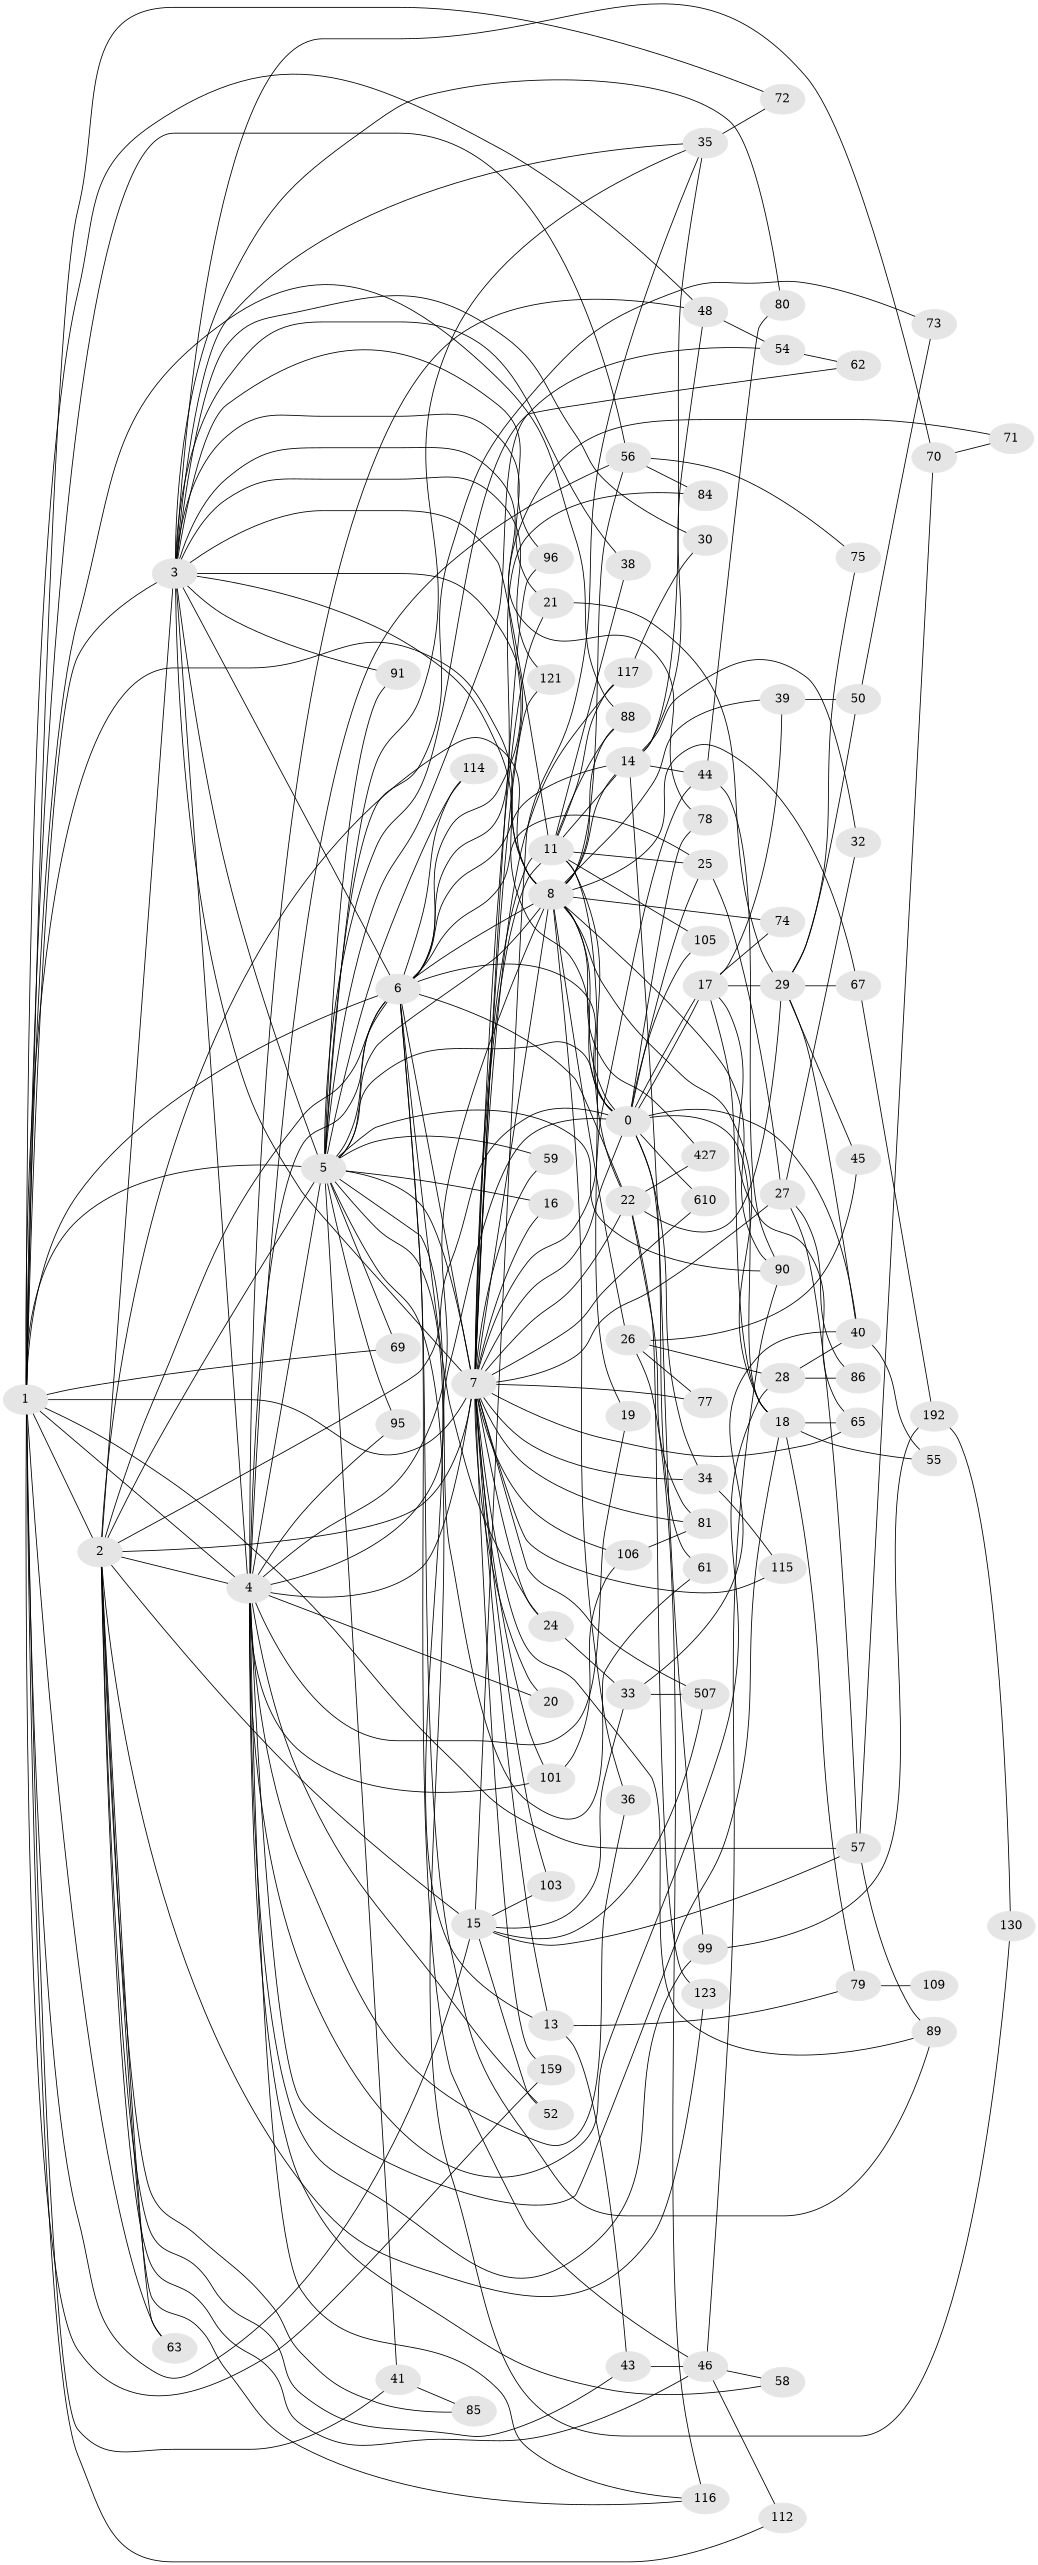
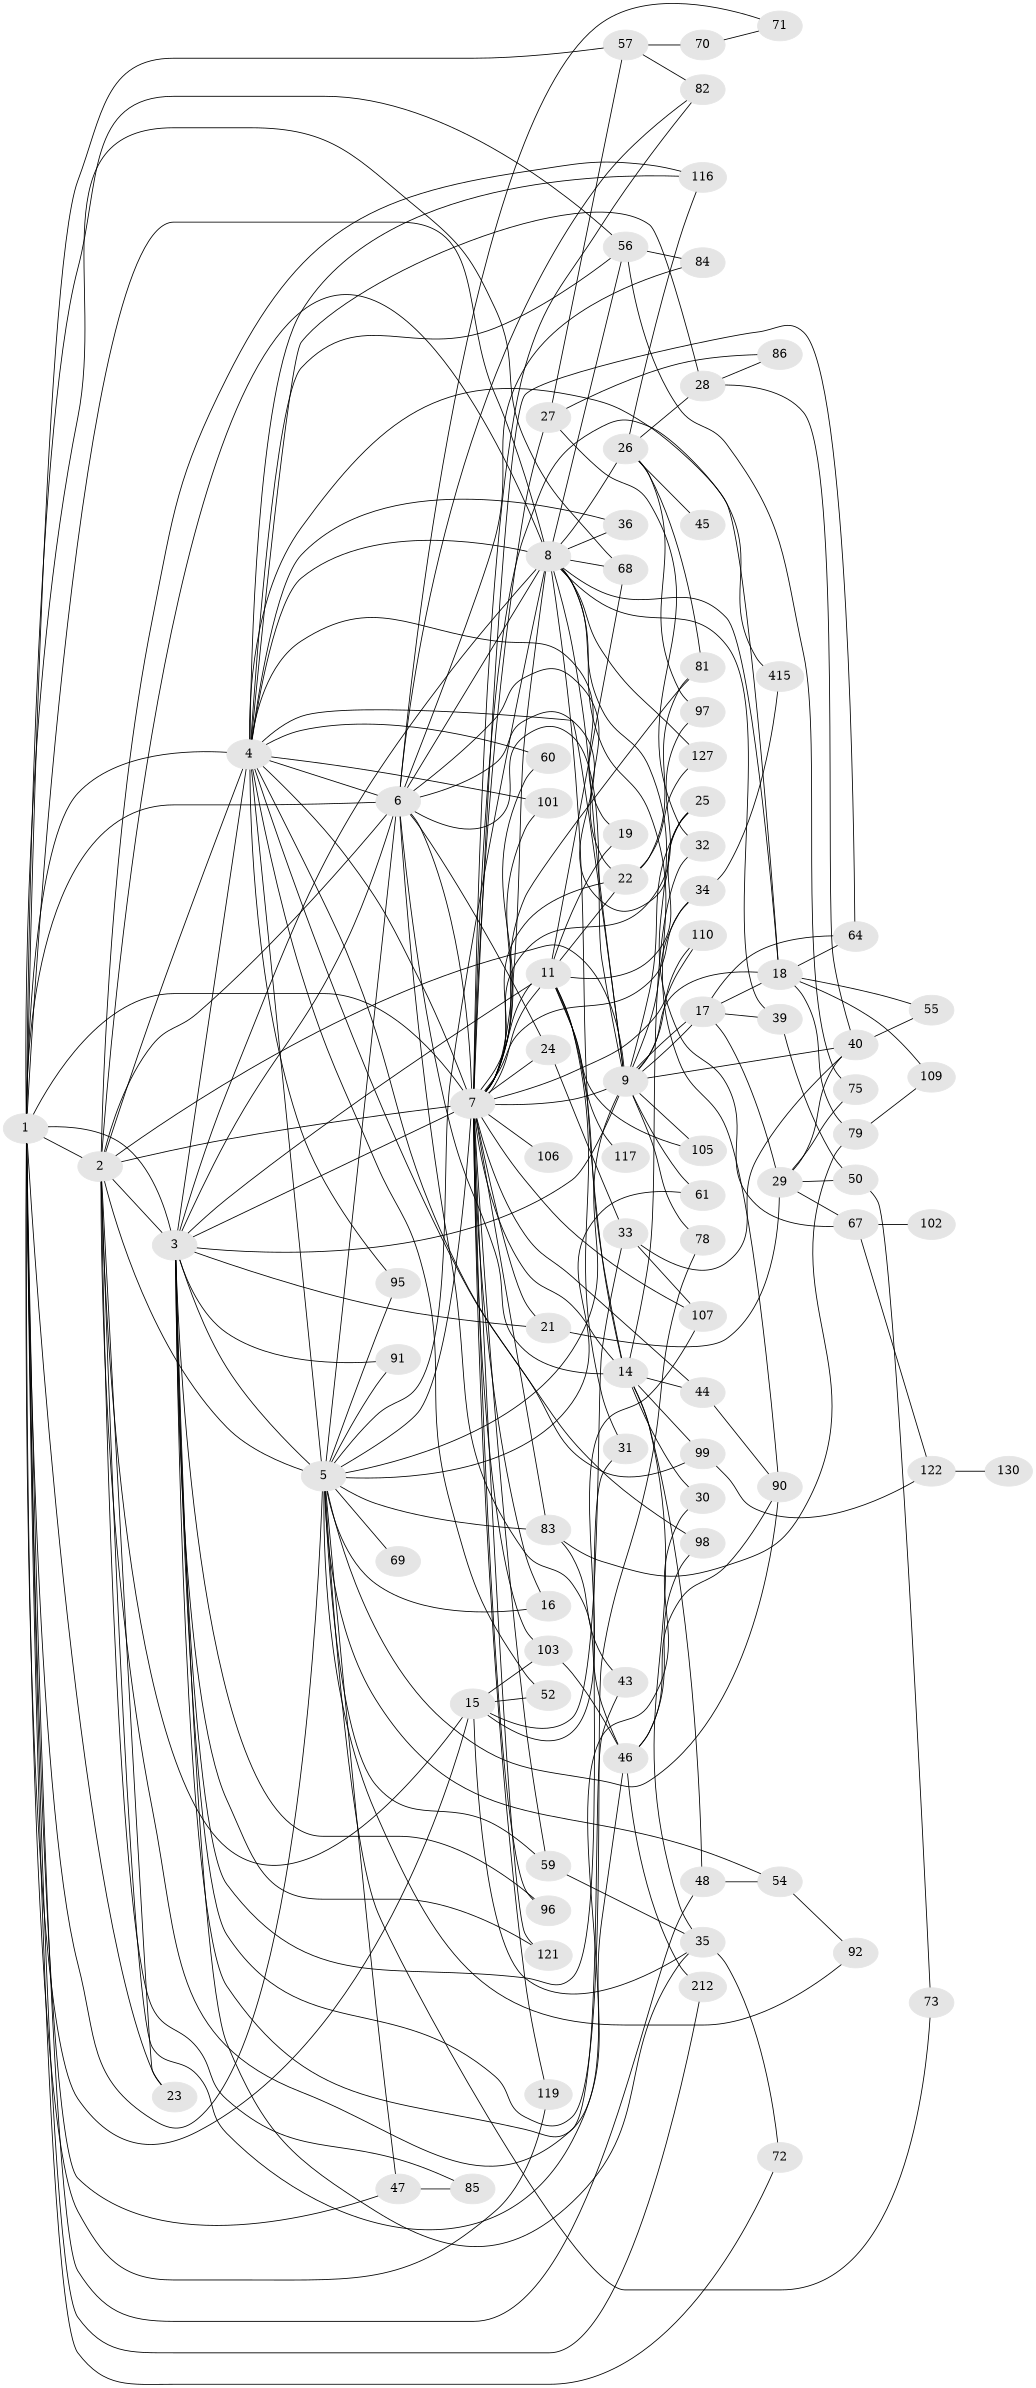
(491, 30) -> none
(783, 305) -> none
(858, 366) -> (856, 1953)
(434, 544) -> (626, 1904)
(628, 565) -> (626, 1449)
(660, 604) -> (661, 1447)
(628, 718) -> (626, 570)
(474, 769) -> none
(293, 821) -> none
(783, 922) -> none
(498, 1013) -> (516, 1256)
none -> (866, 1014)
(756, 1027) -> none
(820, 1073) -> none
(628, 1122) -> (626, 1081)
(705, 1156) -> (703, 757)
(758, 1160) -> none
(705, 1201) -> (703, 936)
none -> (932, 1225)
(211, 1368) -> none
(705, 1403) -> (703, 712)
(934, 1416) -> (932, 1471)
(858, 1423) -> (856, 937)
(664, 1541) -> (679, 553)
(783, 1569) -> (780, 677)
(589, 1651) -> none
(705, 1694) -> (703, 1316)
(551, 1703) -> (548, 759)
(644, 1928) -> none
(705, 1994) -> none
(551, 2025) -> (548, 1530)
(934, 2032) -> (703, 90)
(551, 2070) -> (548, 2095)
(464, 2219) -> none
(175, 2348) -> (175, 2097)
(667, 2367) -> (579, 1682)
(398, 2380) -> (398, 2189)
(783, 2382) -> (703, 1543)
(783, 2518) -> (703, 1987)
